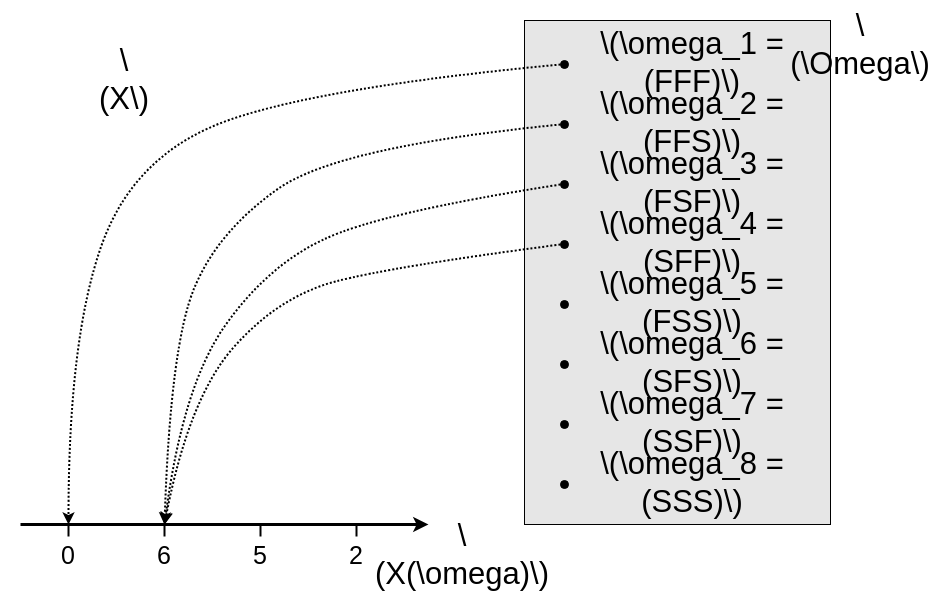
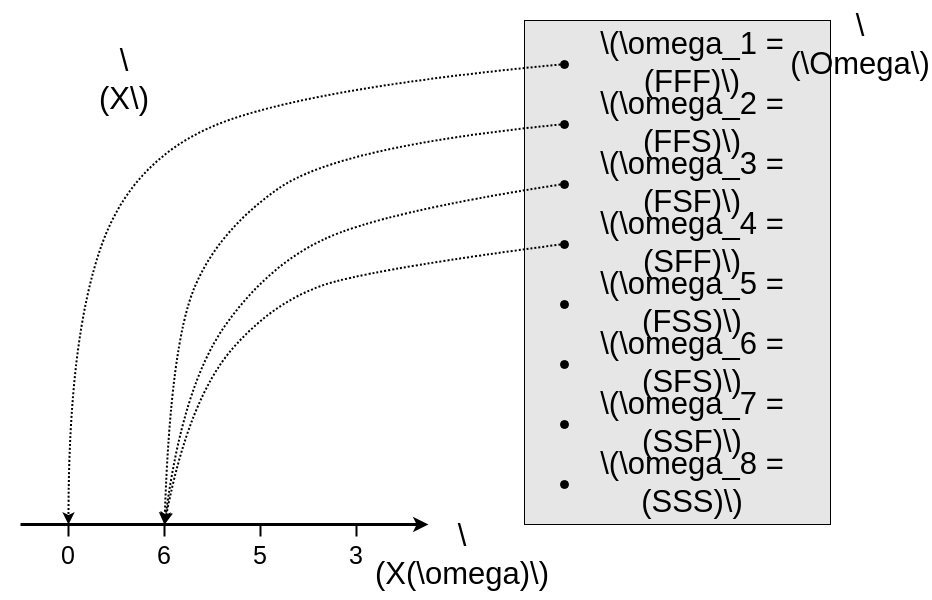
(357, 555) -> (357, 555)
